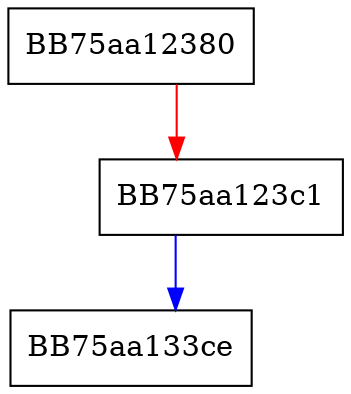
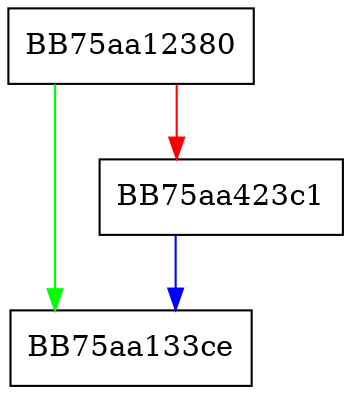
none -> (55, 187)
(221, 197) -> (221, 197)
